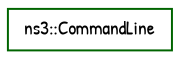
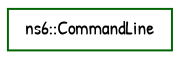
(90, 30) -> (90, 30)
